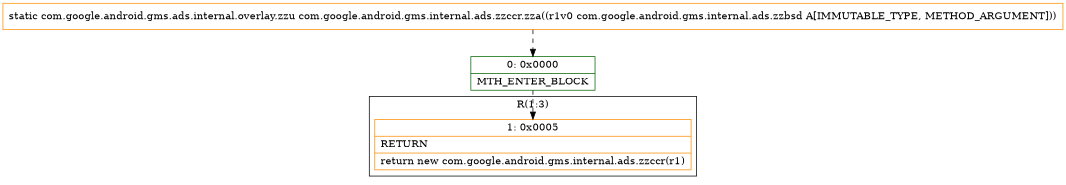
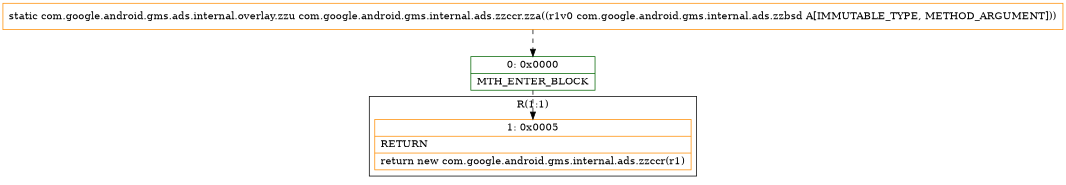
(533, 105) -> (533, 105)
